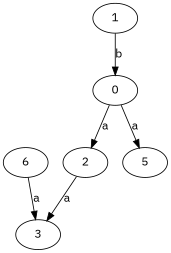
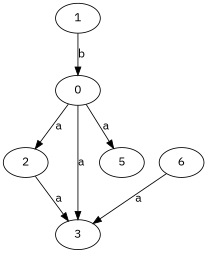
none -> (78, 158)
